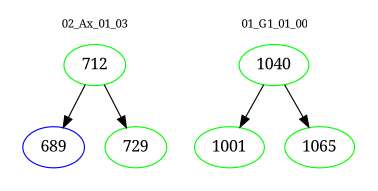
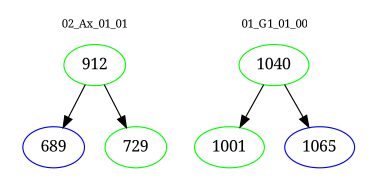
(95, 25) -> (95, 25)
(95, 65) -> (95, 65)
(320, 147) -> (320, 147)
